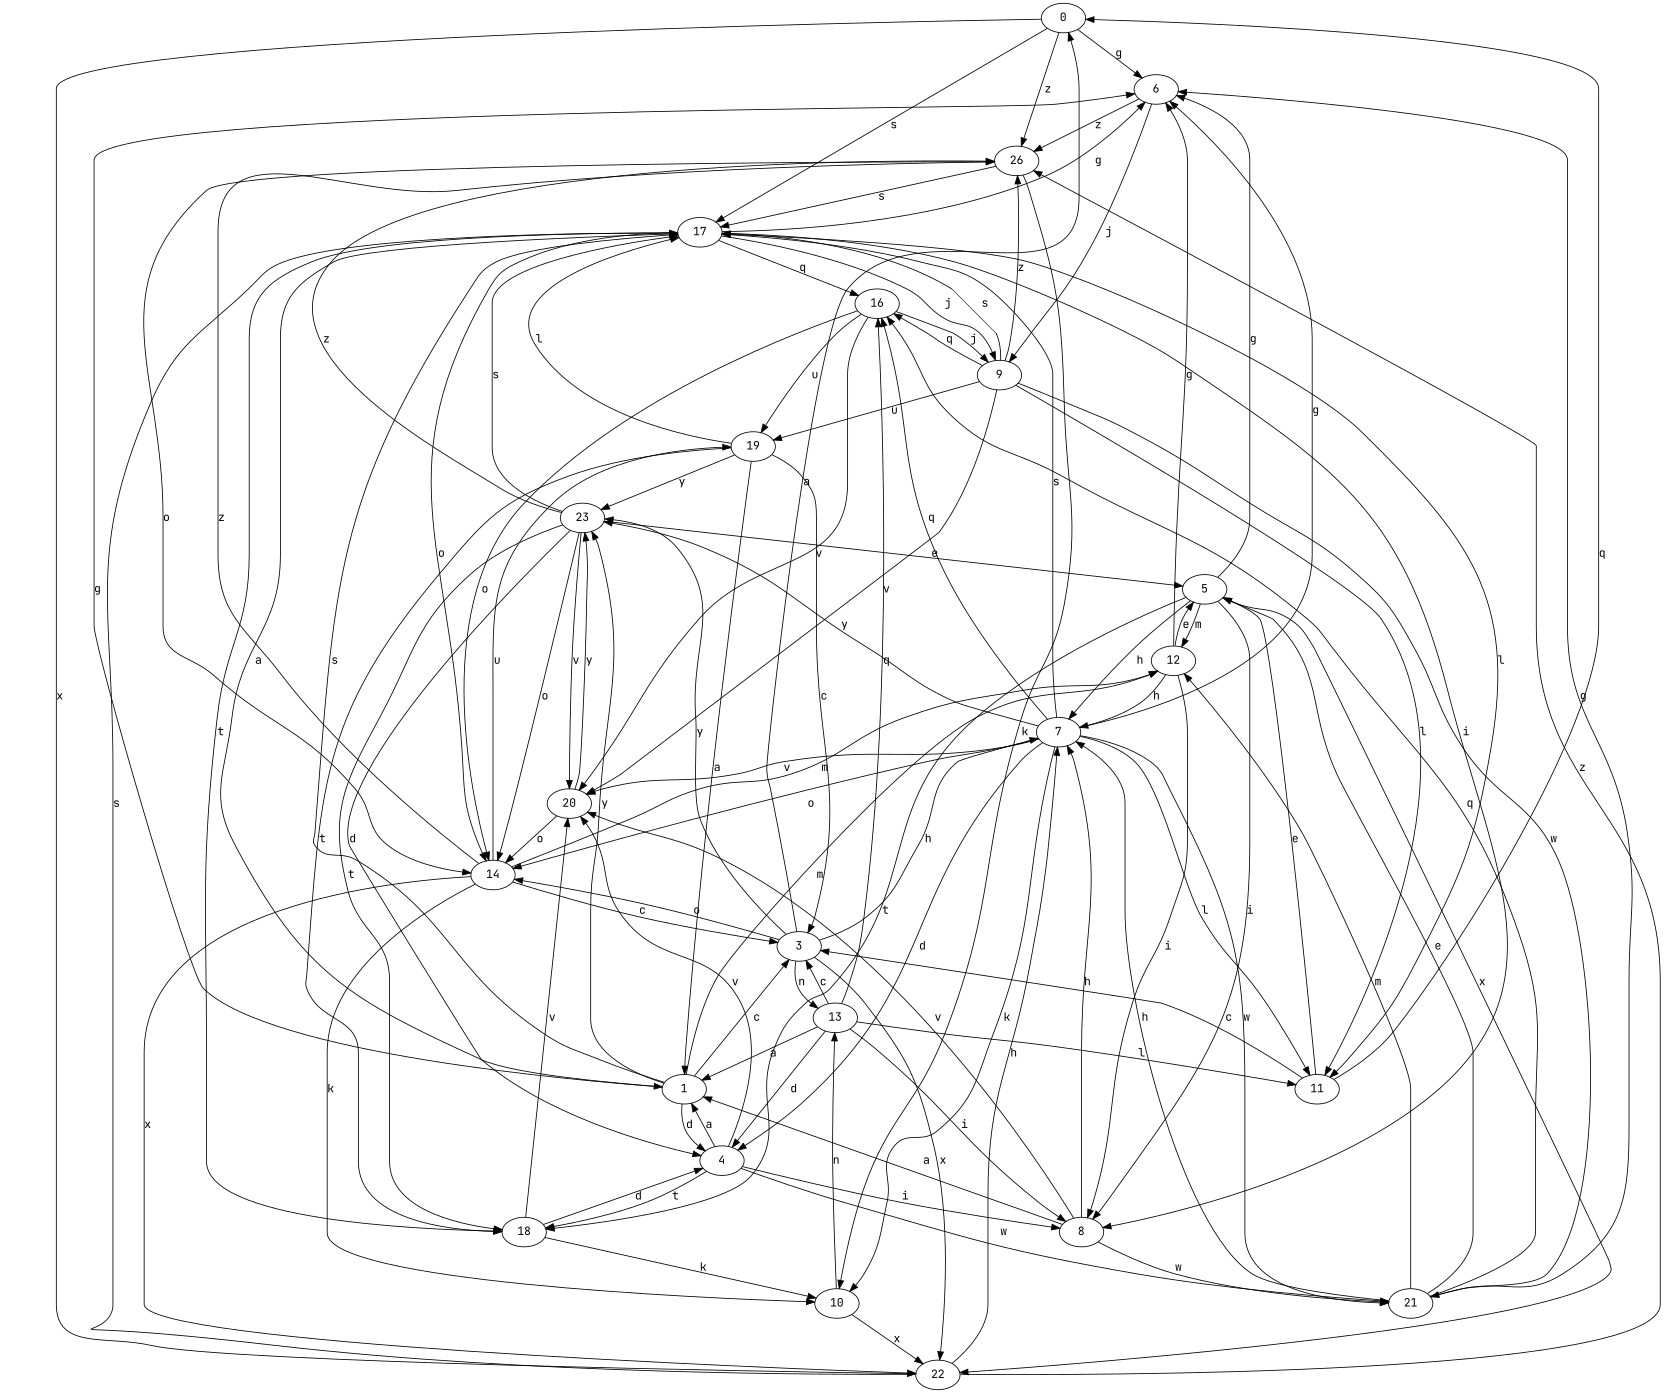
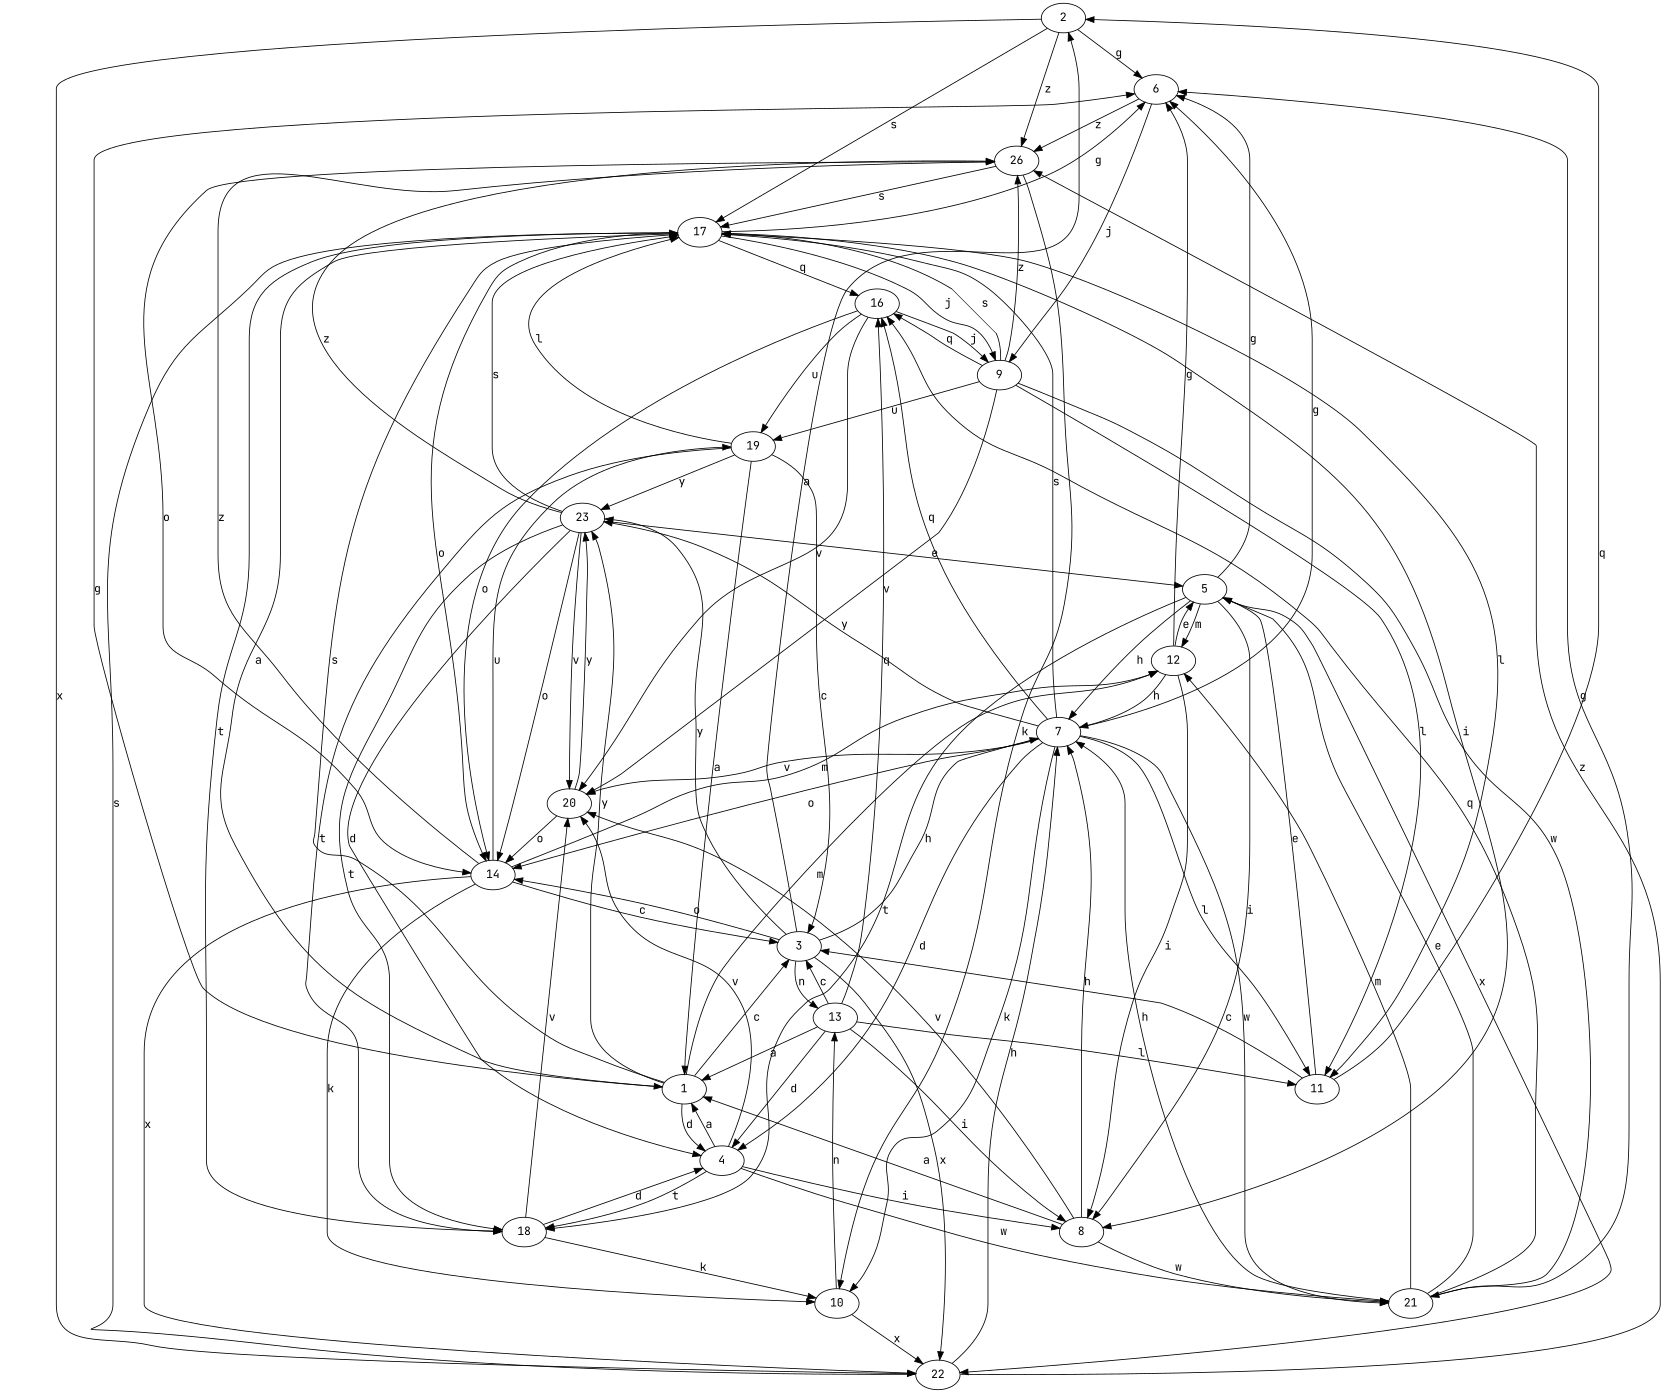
(1063, 18) -> (1063, 18)
